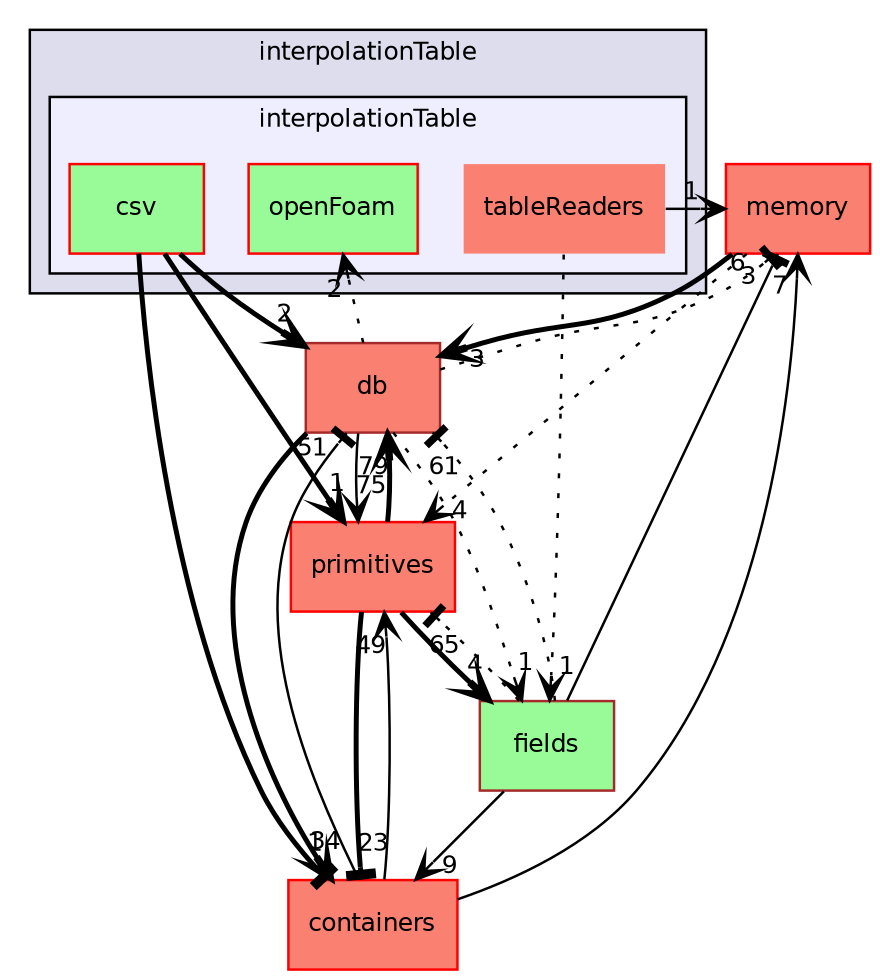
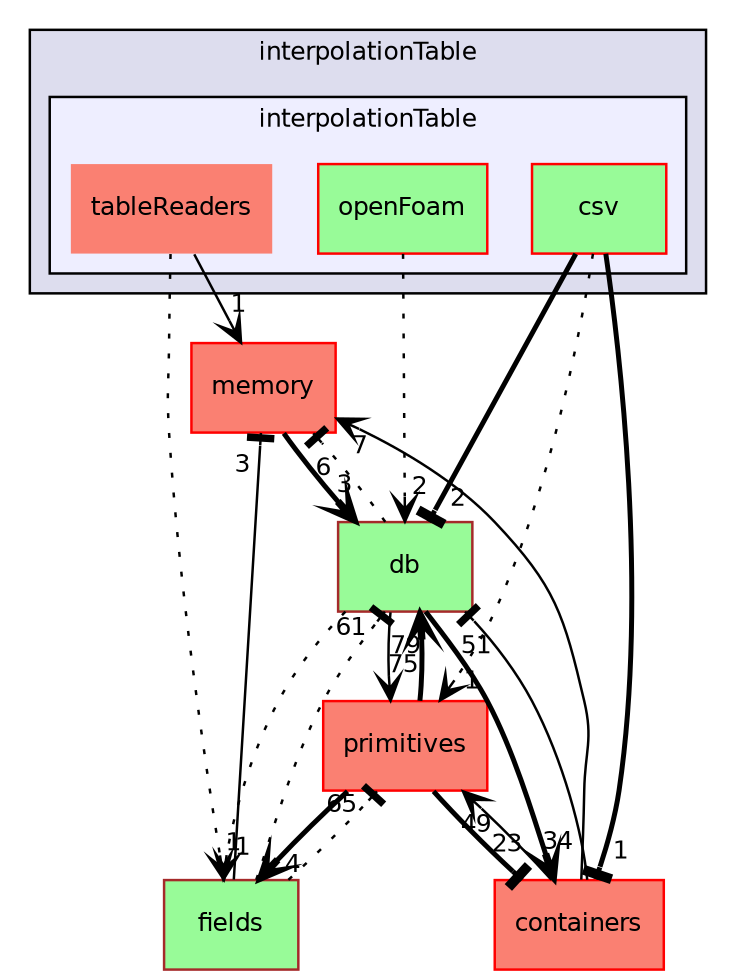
(249, 310) -> (505, 382)
(356, 311) -> (404, 375)
(247, 378) -> (544, 474)
(595, 380) -> none
(373, 388) -> (405, 567)
(469, 827) -> none
